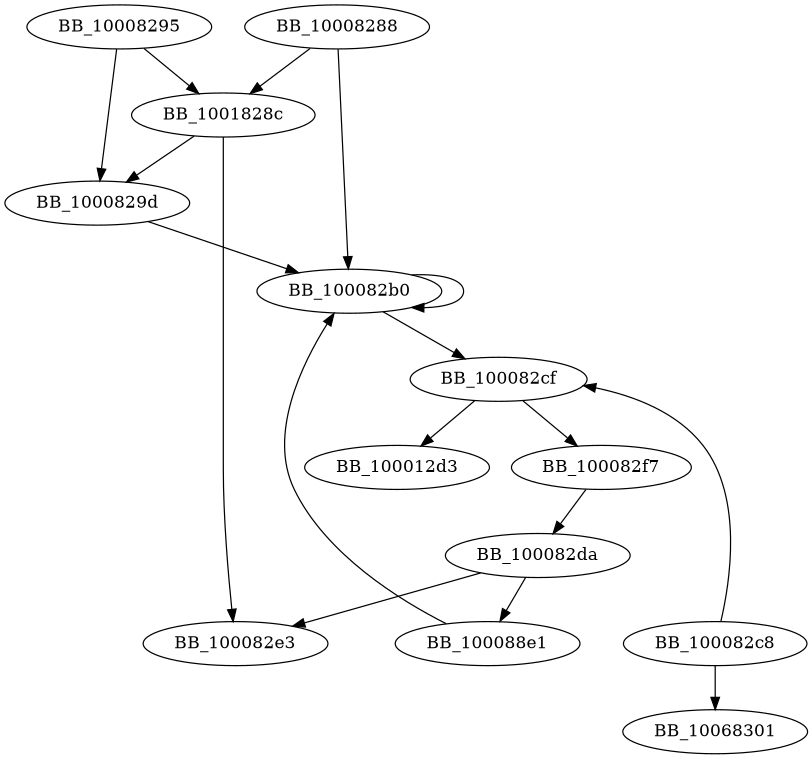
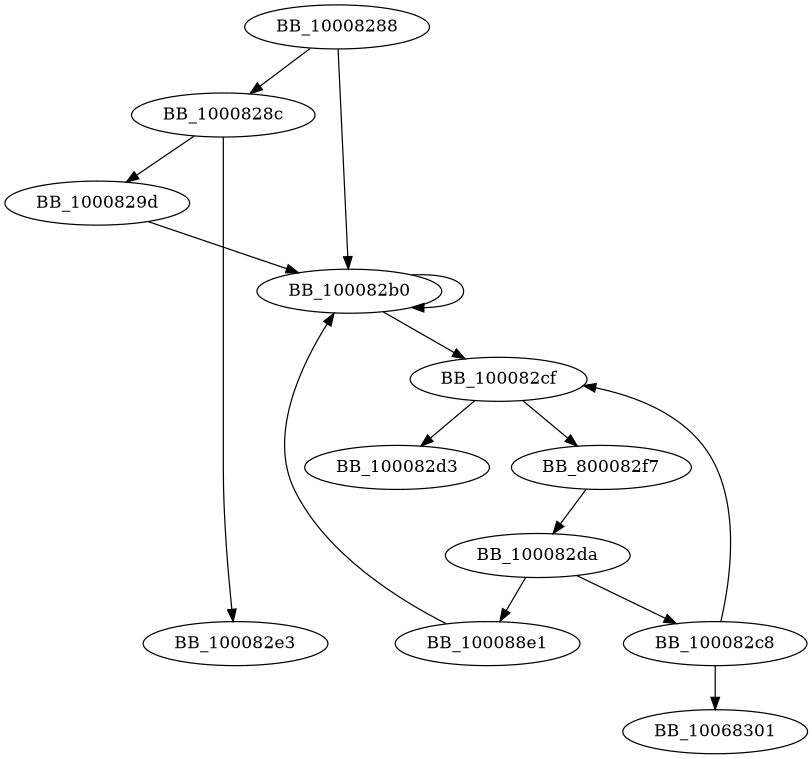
(119, 27) -> none
(223, 115) -> (223, 115)
(397, 467) -> (397, 467)
(601, 467) -> (601, 467)
(388, 599) -> (621, 597)
